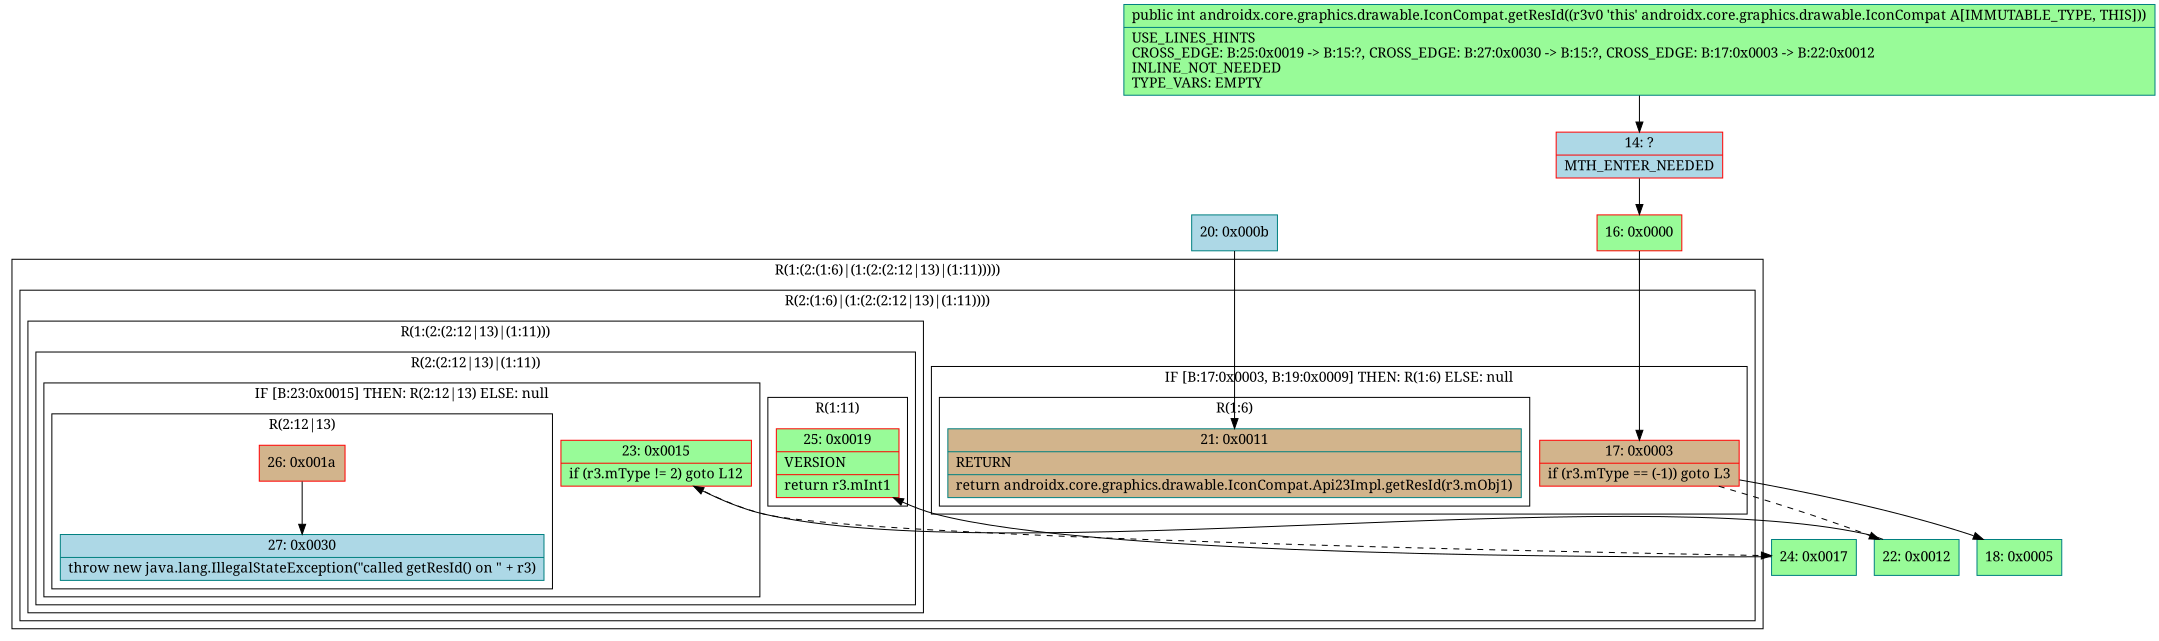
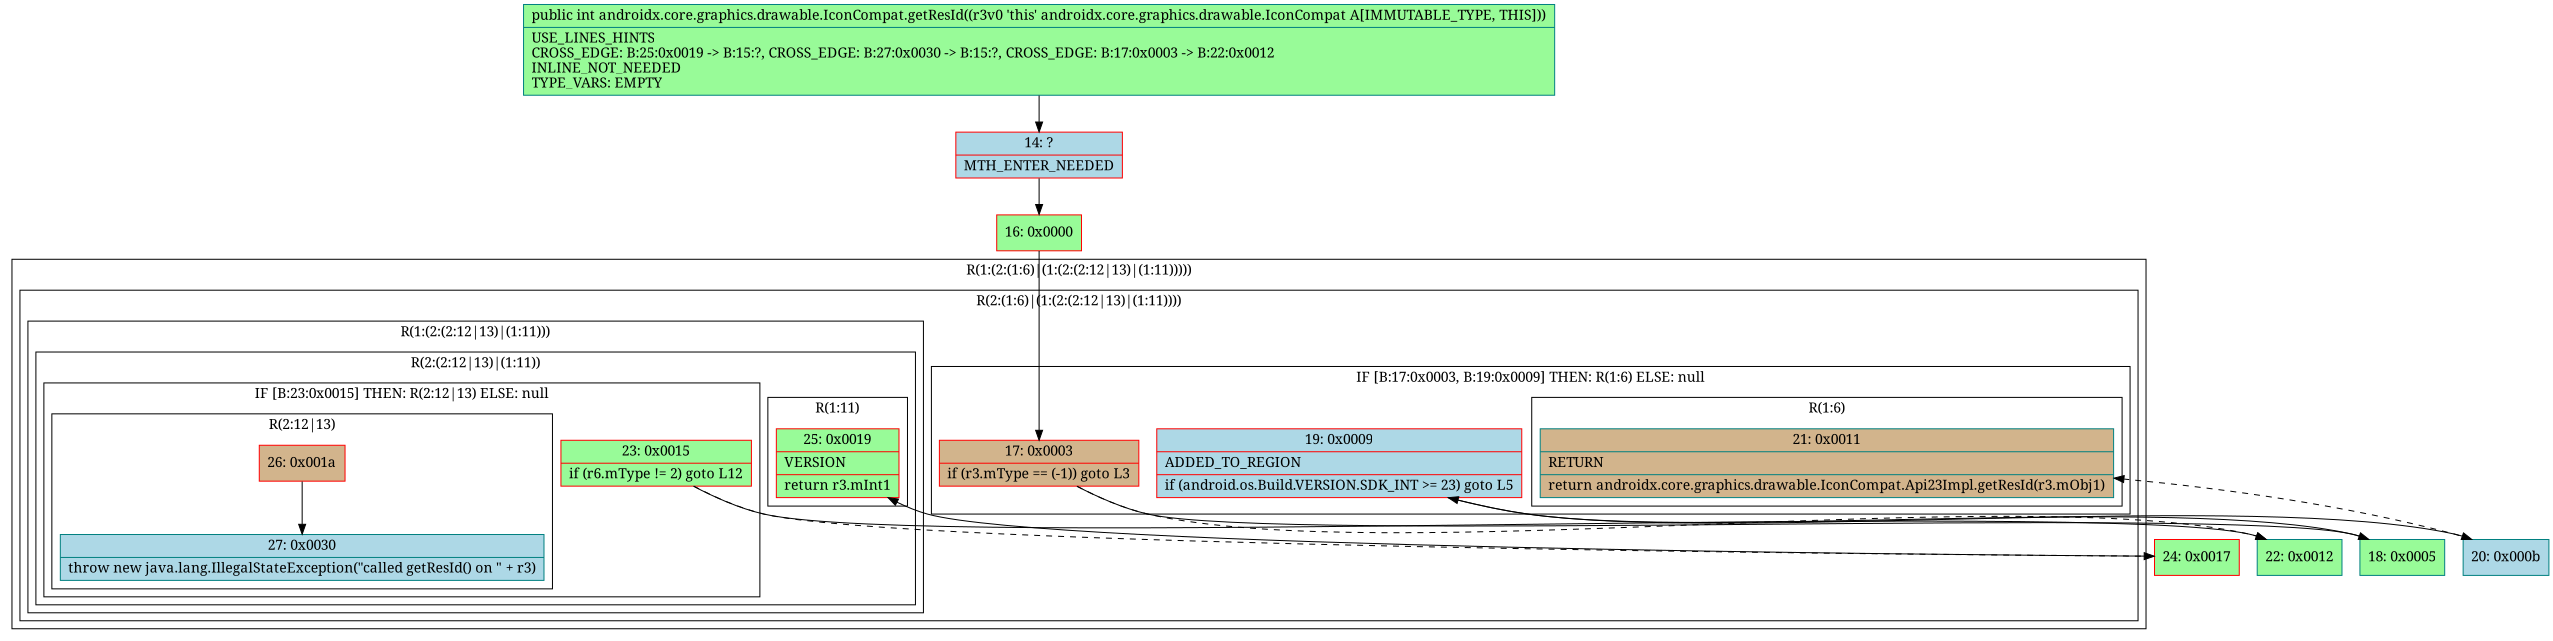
(1235, 335) -> (2299, 501)
none -> (1339, 463)
(656, 474) -> (656, 474)
(1291, 526) -> (1198, 527)
(1814, 557) -> (2197, 557)
